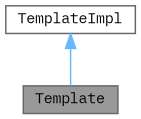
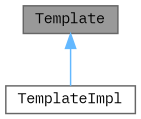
(71, 67) -> (71, 67)
